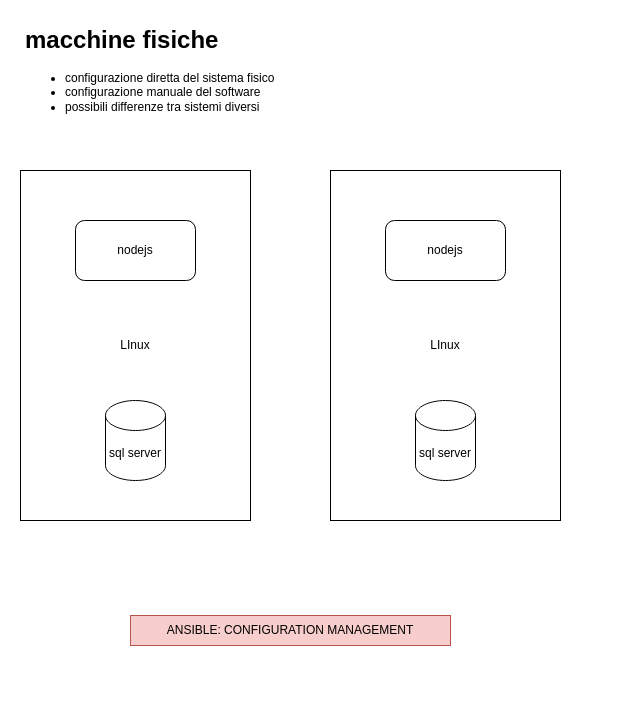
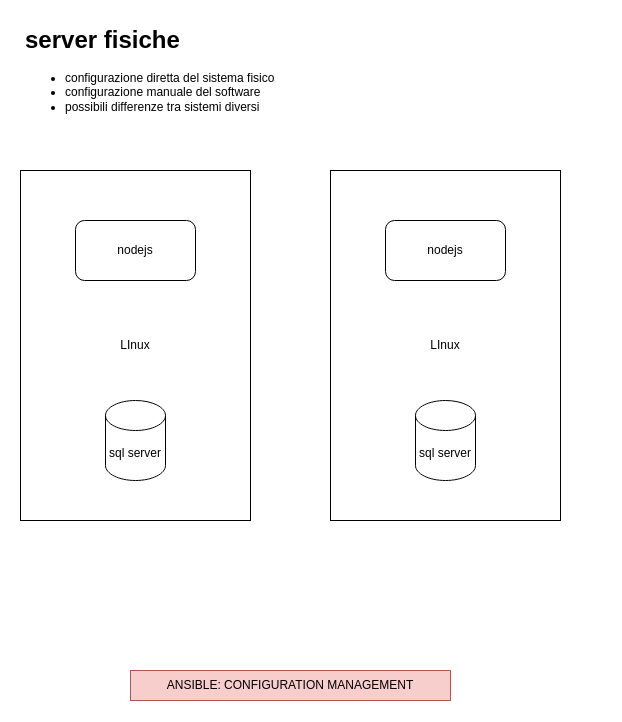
(146, 39) -> (146, 39)
(291, 631) -> (291, 686)
